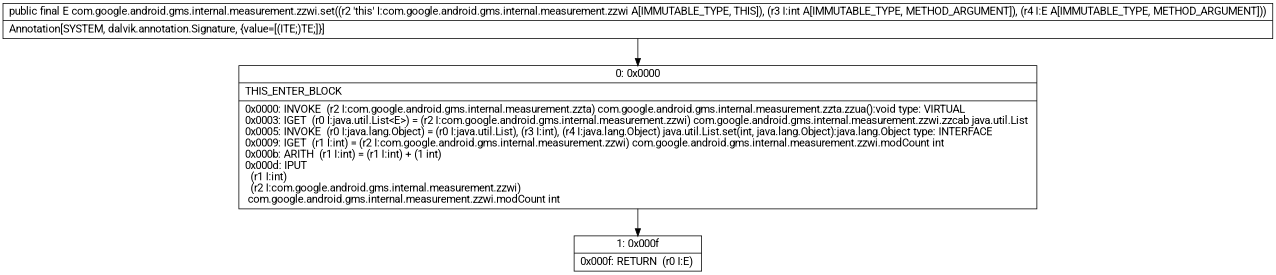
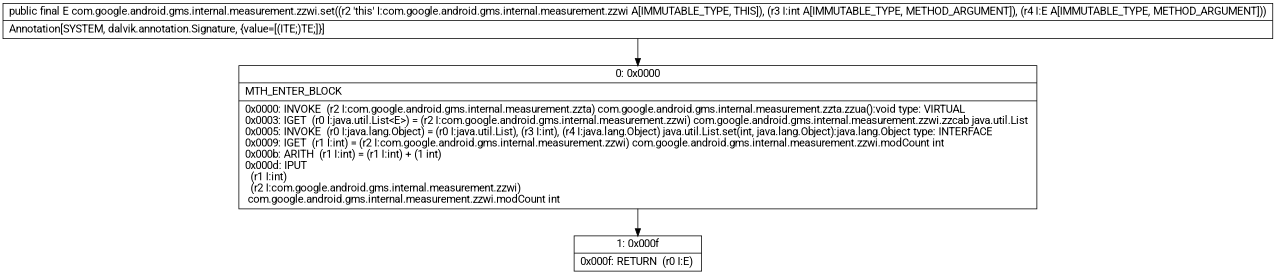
(294, 92) -> (294, 92)
